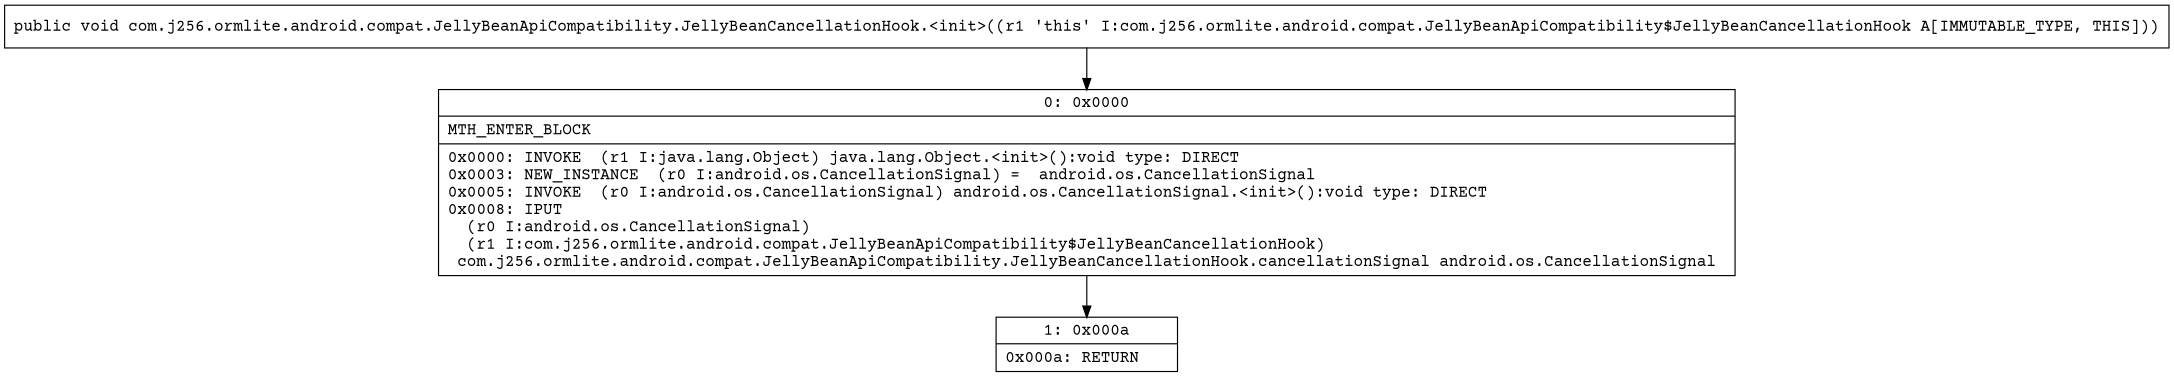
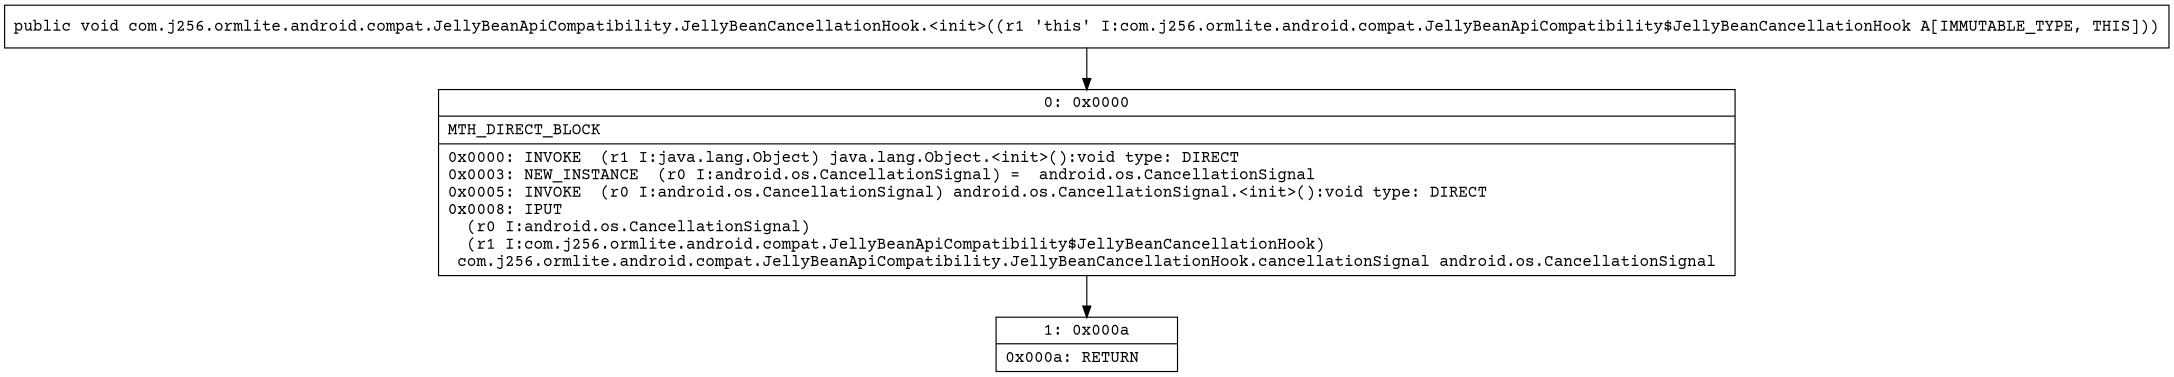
(519, 129) -> (525, 129)
